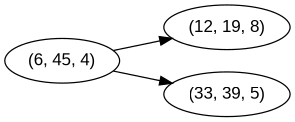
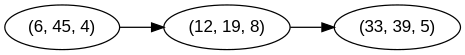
(137, 76) -> (306, 27)
